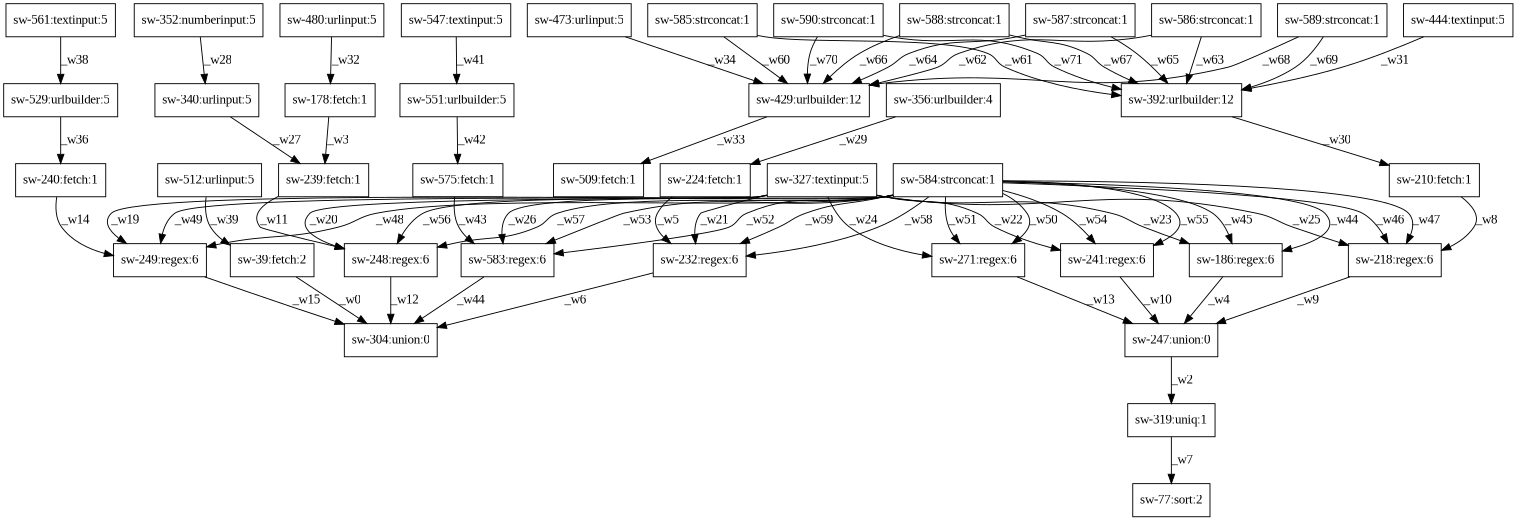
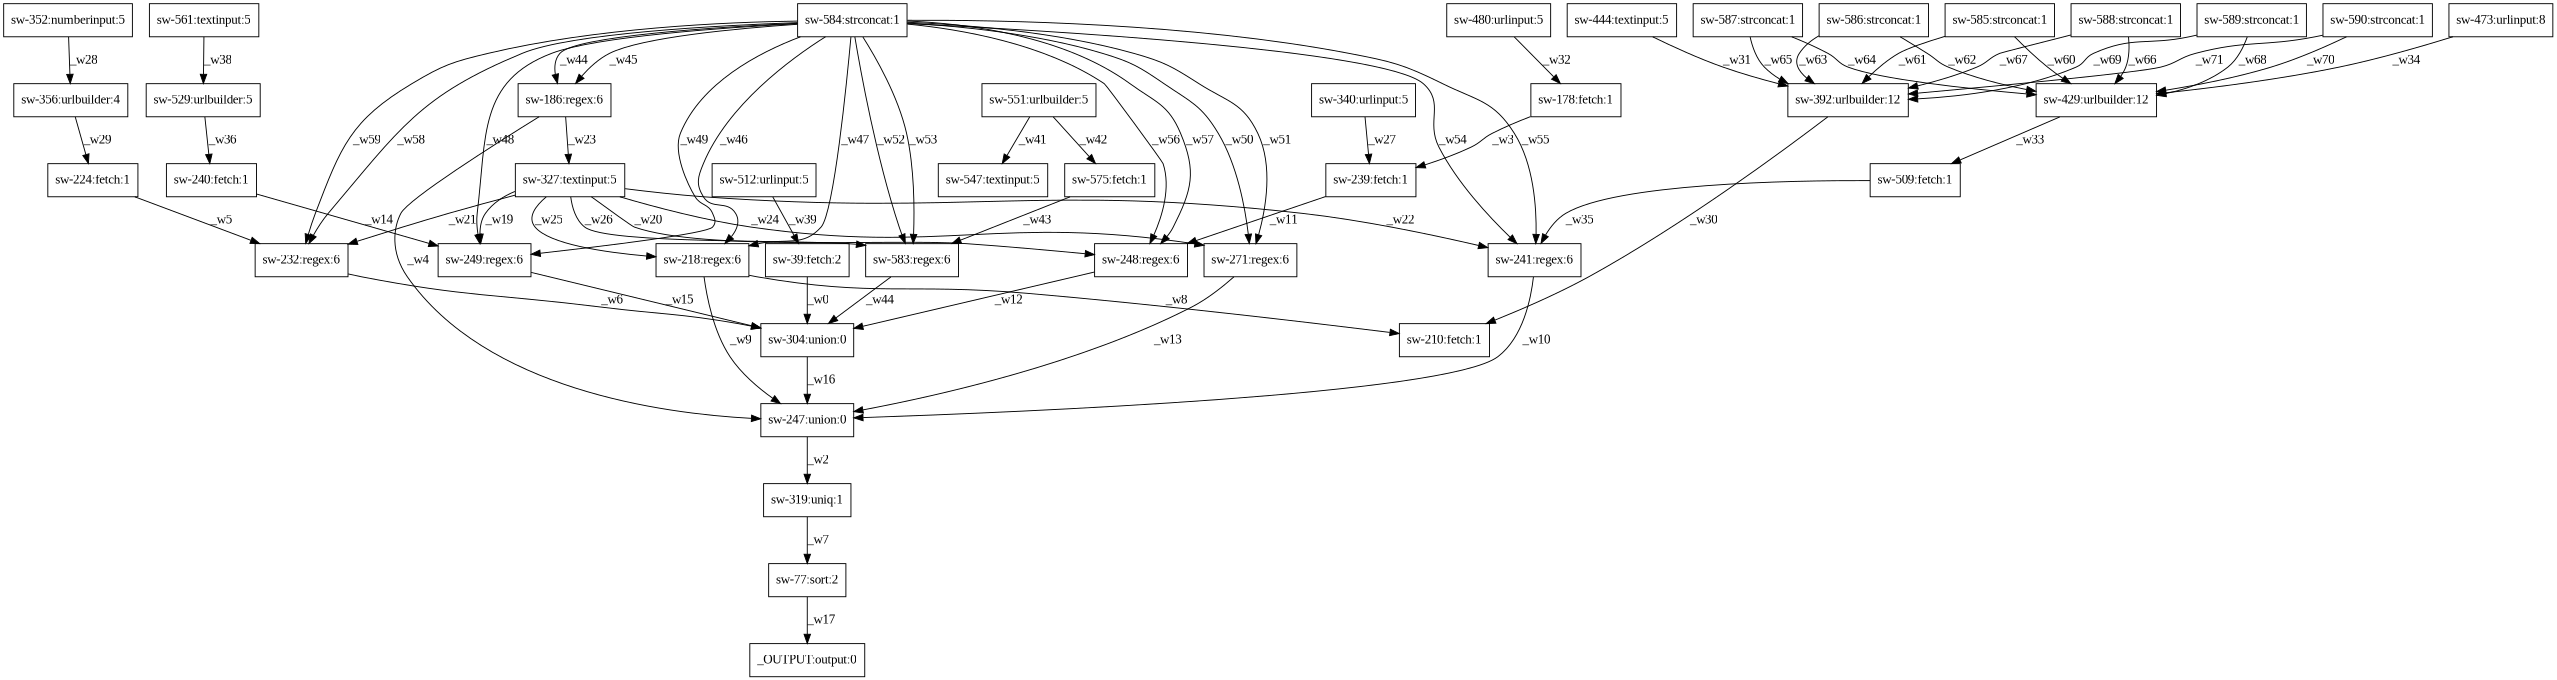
(579, 20) -> (2501, 20)
(202, 56) -> (69, 56)
(456, 56) -> (1018, 136)
none -> (1701, 186)
(1085, 208) -> (567, 136)
(1475, 225) -> (1070, 297)
none -> (807, 376)
none -> (807, 660)
